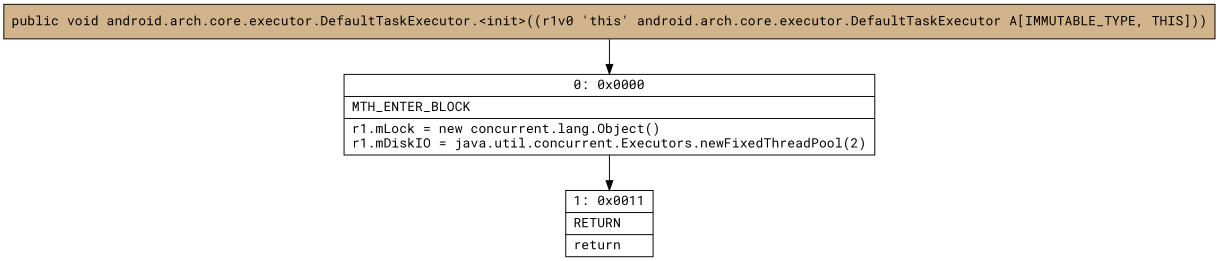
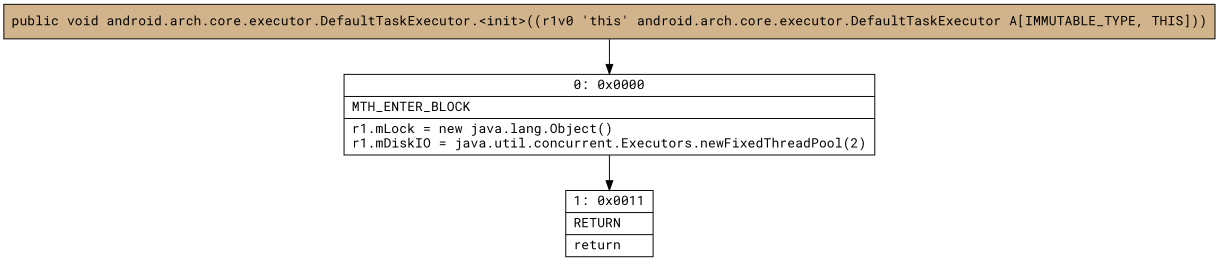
(506, 129) -> (483, 129)
